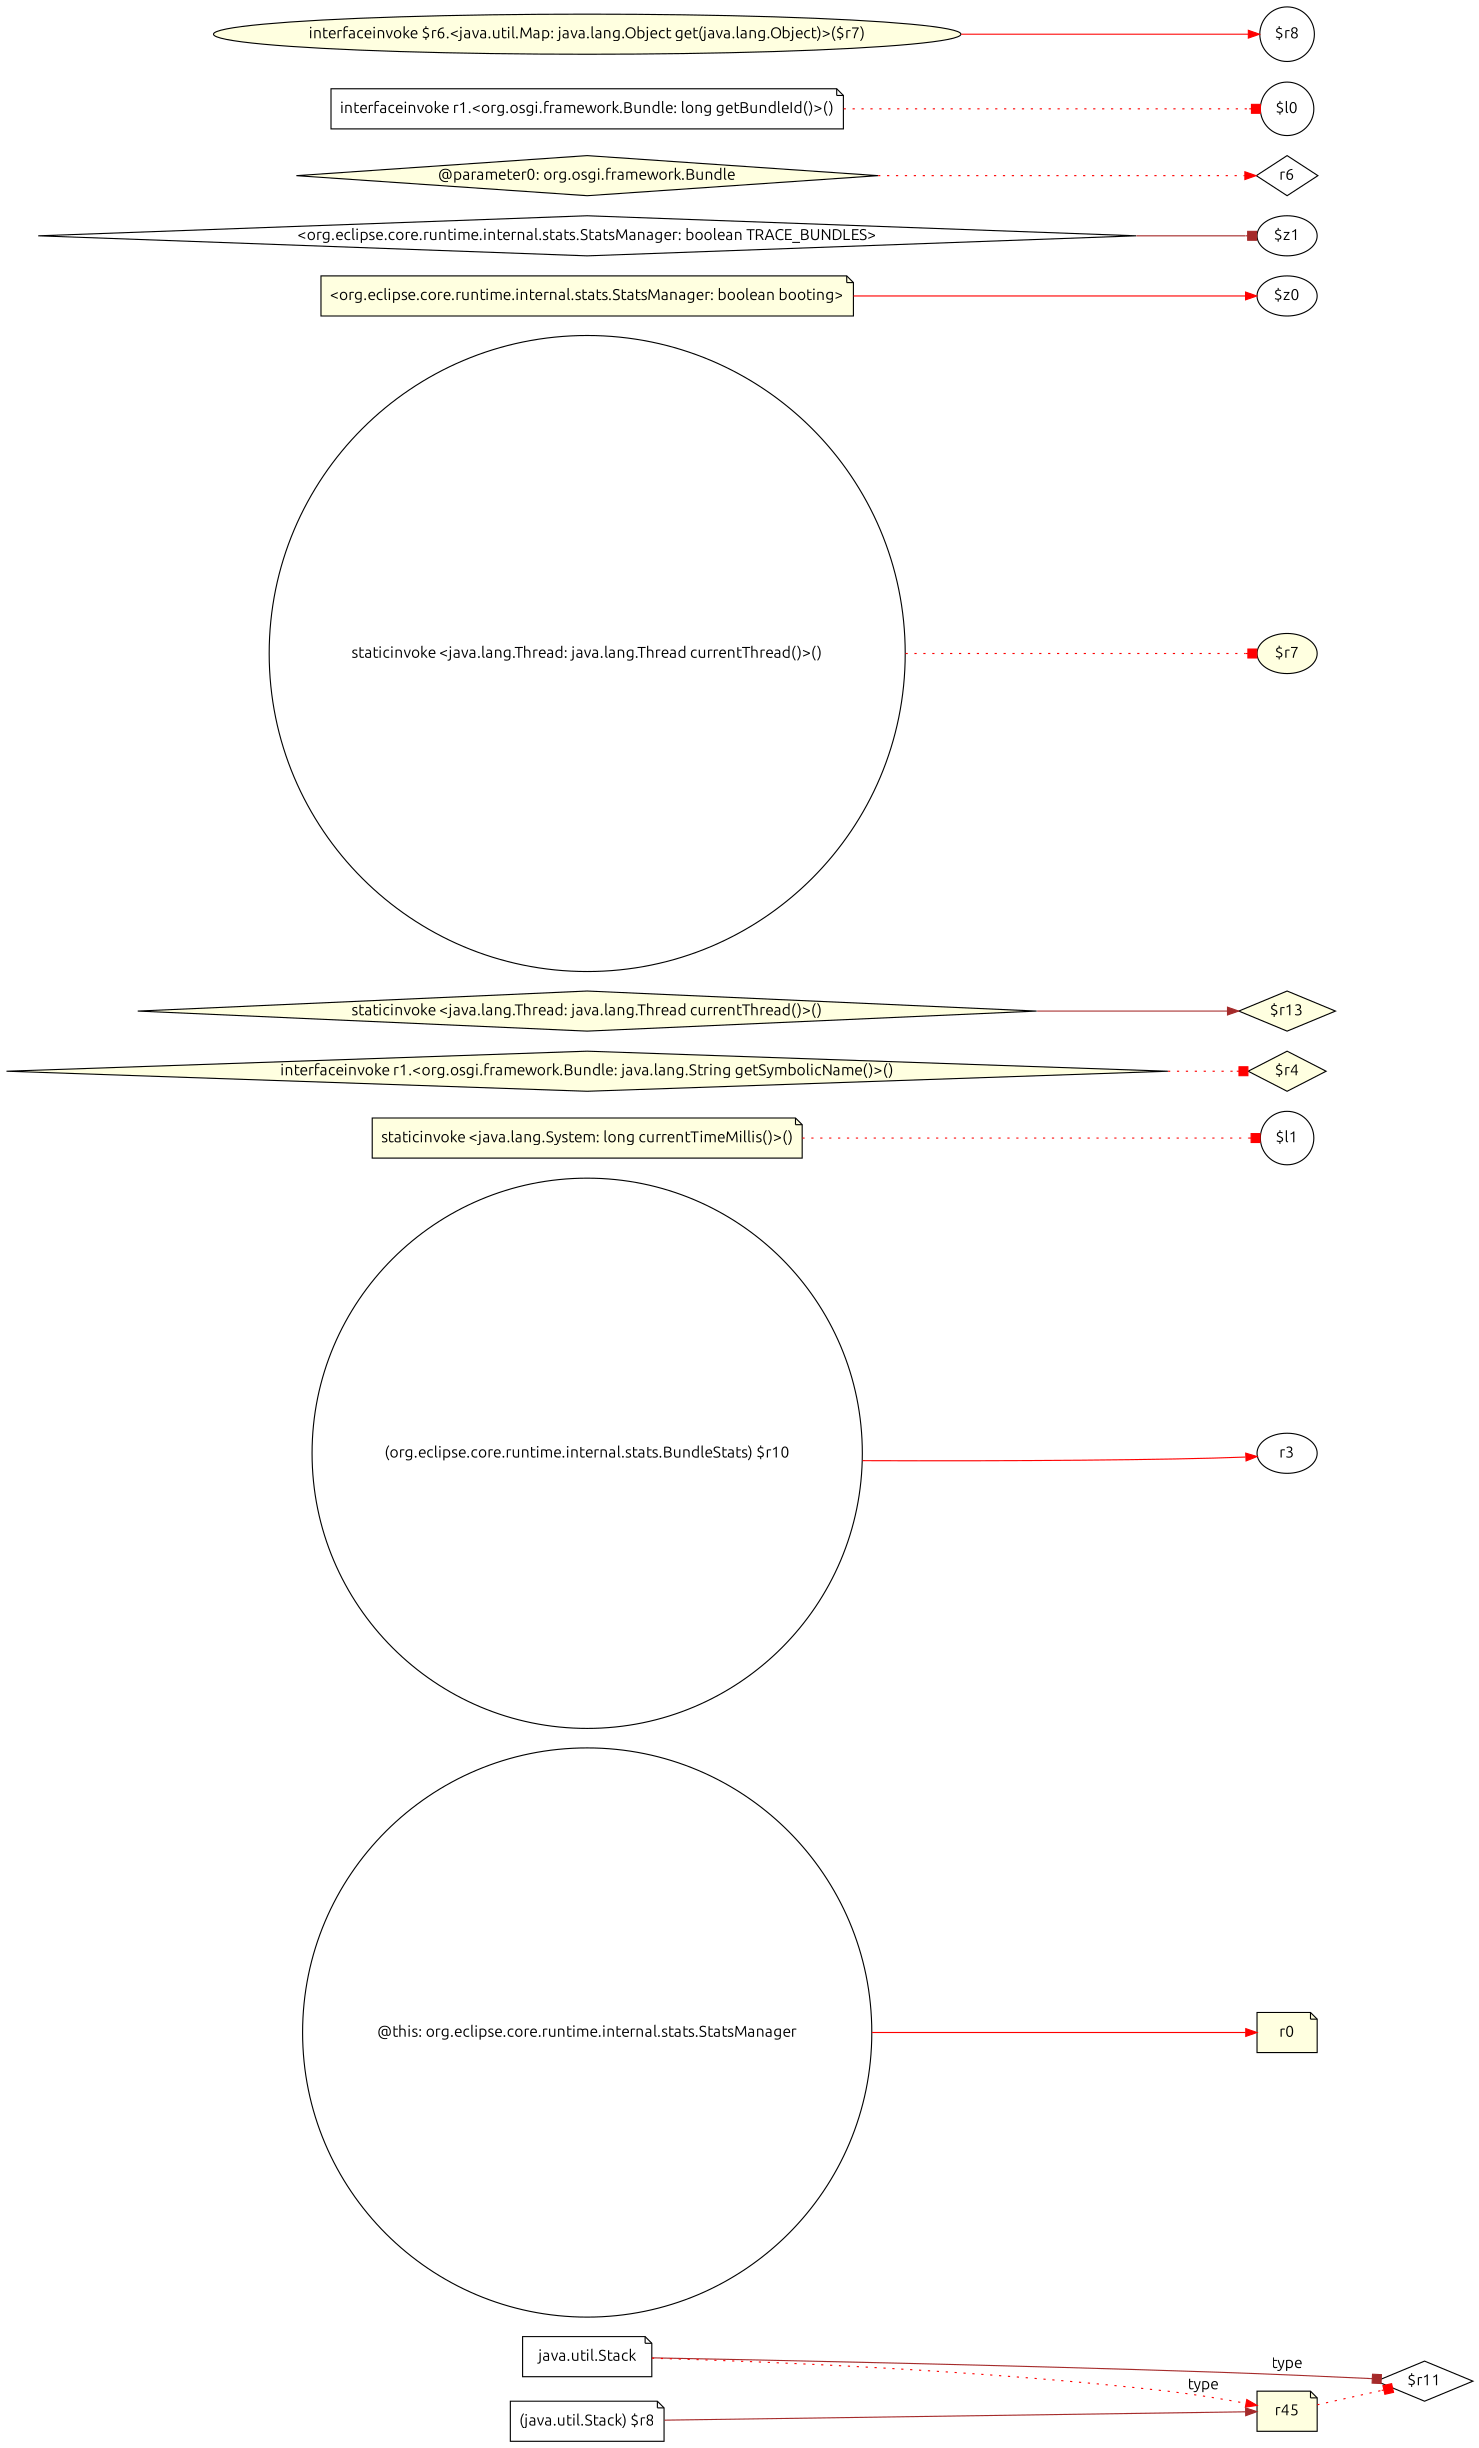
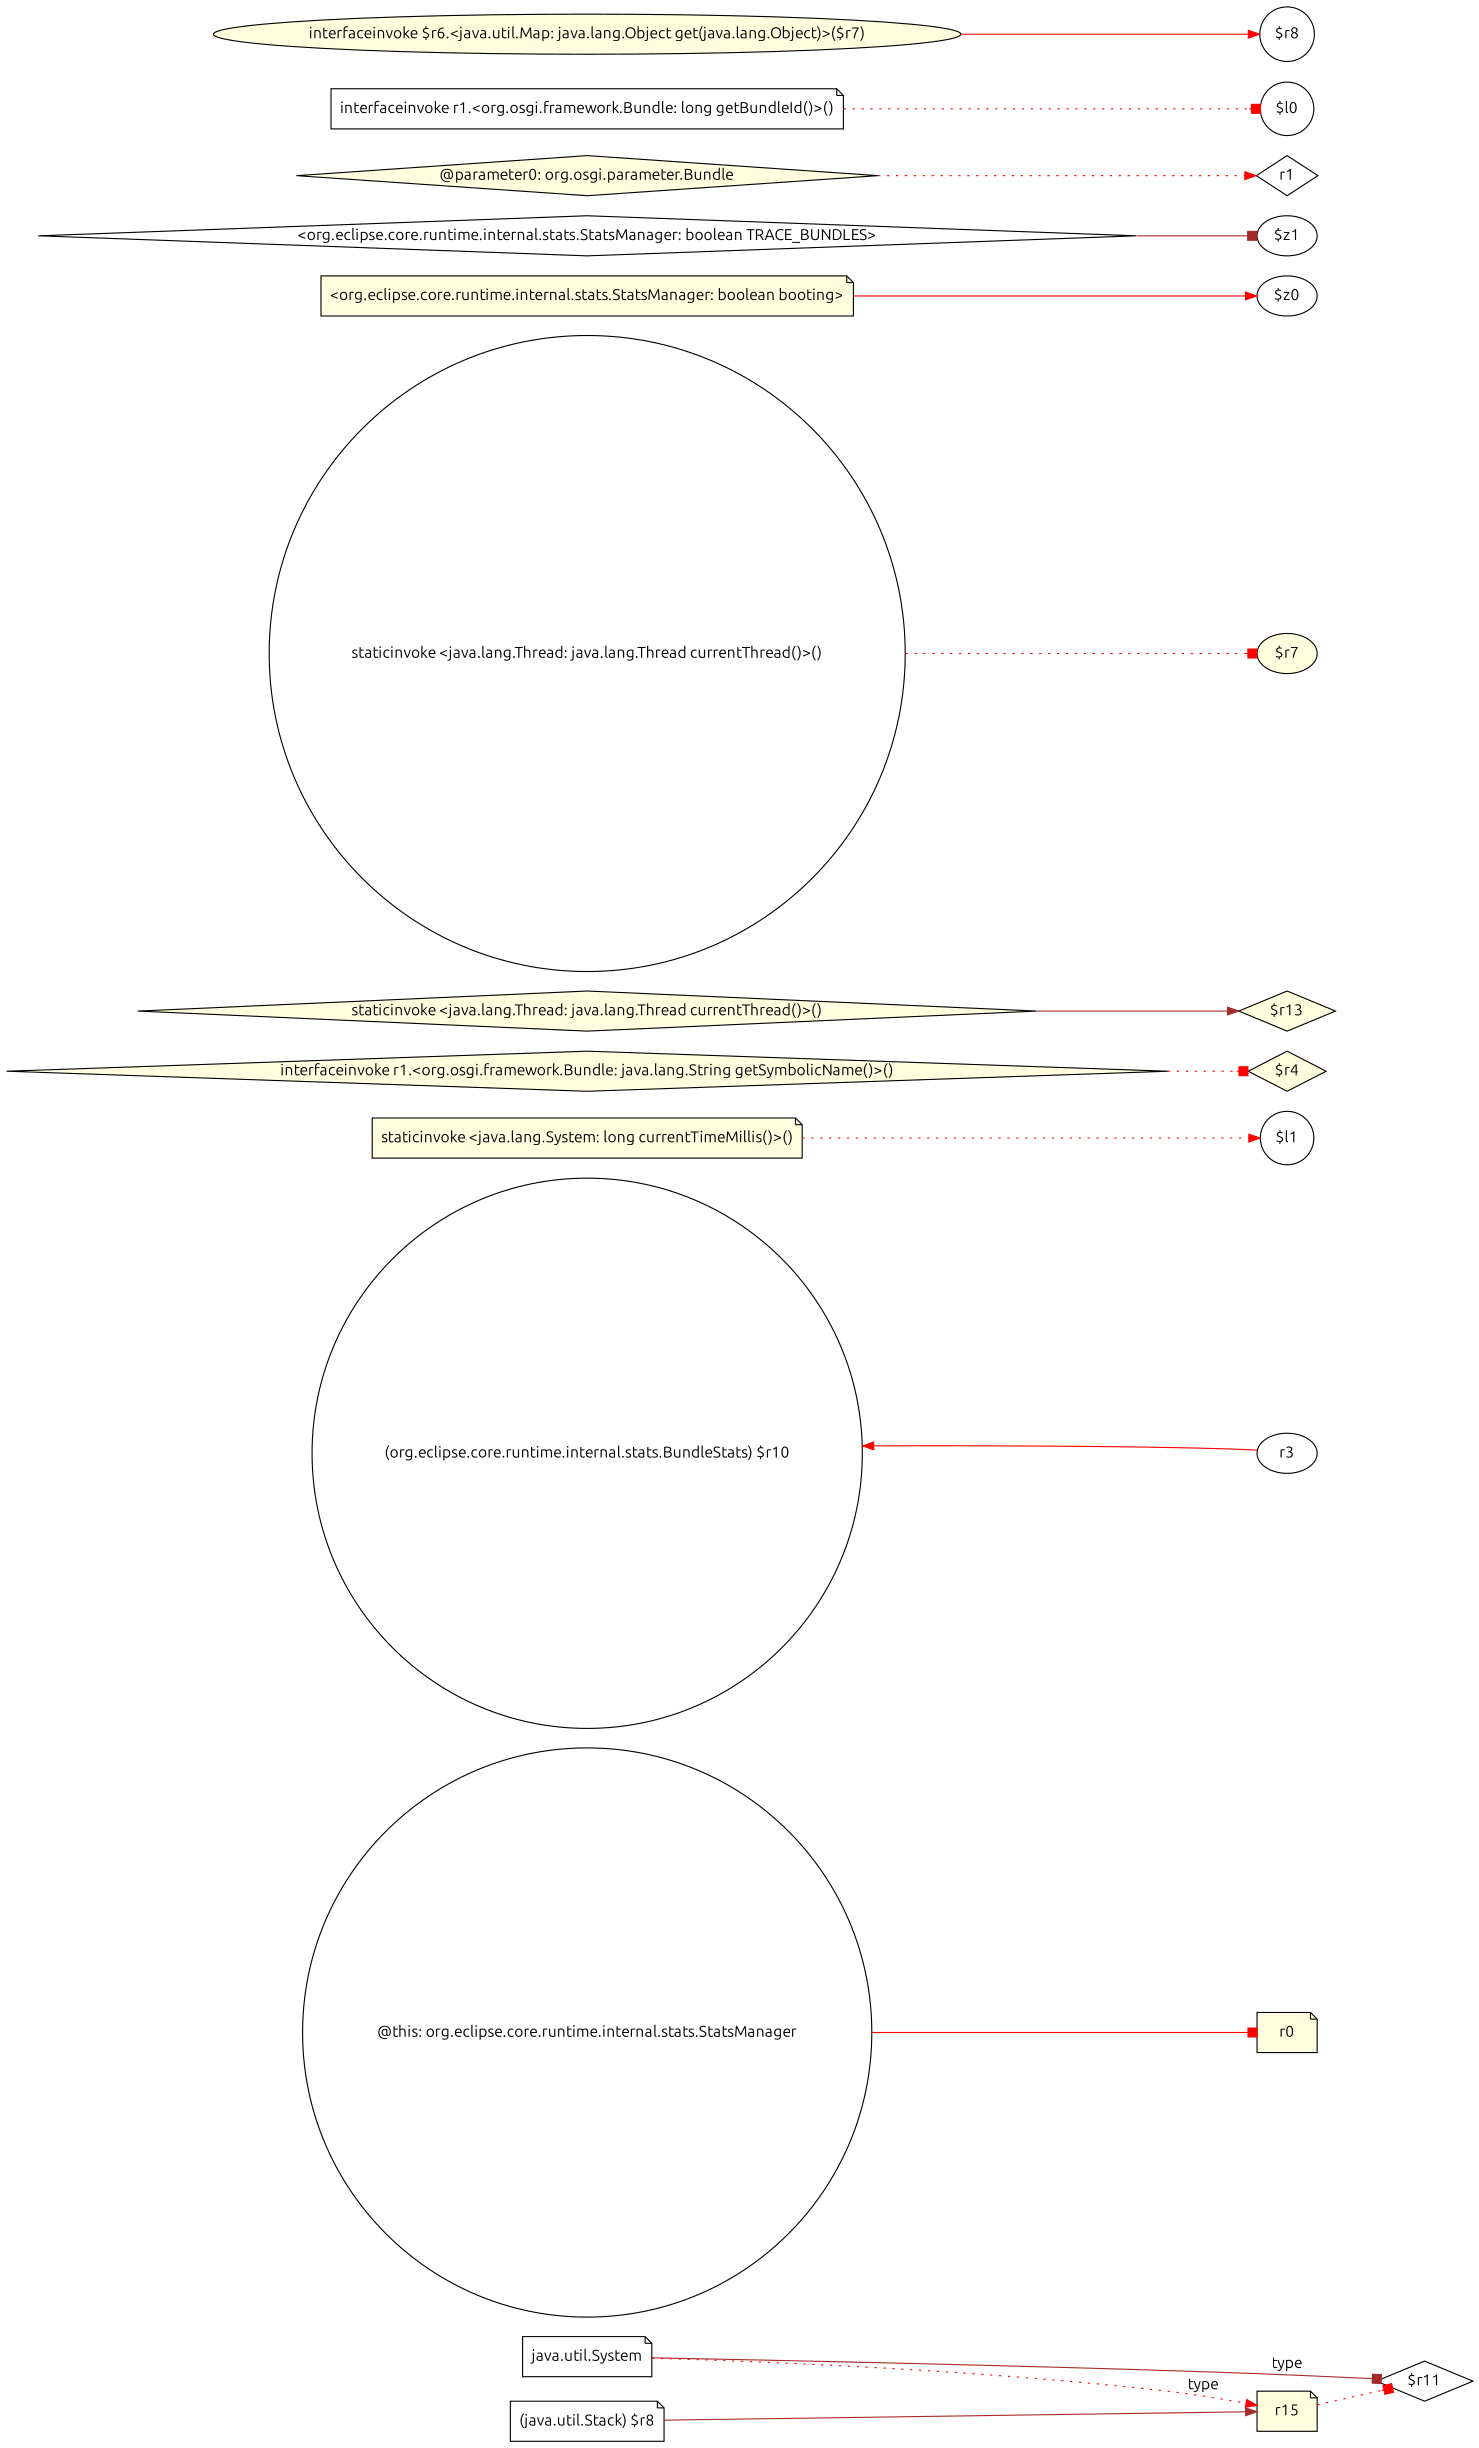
(587, 176) -> (587, 176)
(1287, 176) -> (1287, 176)
(1026, 1138) -> (1026, 1138)
(1054, 1460) -> (1065, 1446)
(1059, 2033) -> (1059, 2033)
(587, 2357) -> (587, 2357)
(1287, 2411) -> (1287, 2411)
